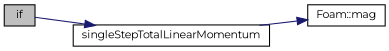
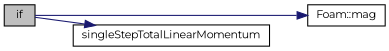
(278, 23) -> (166, 15)
